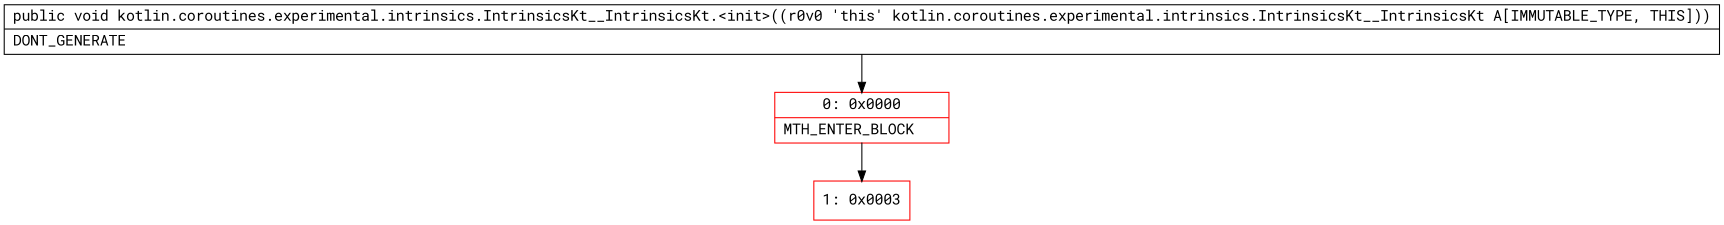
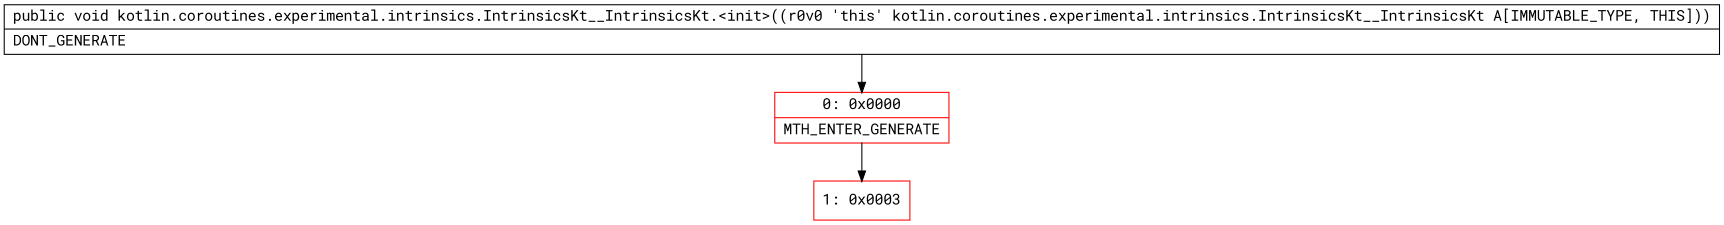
(849, 130) -> (862, 130)
